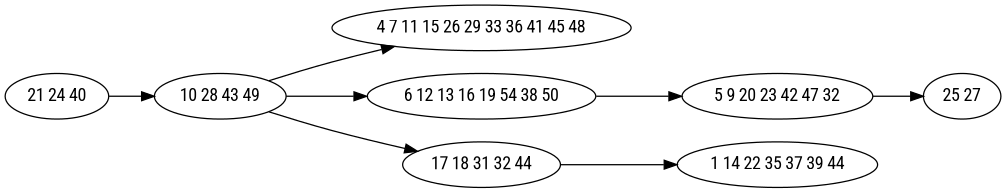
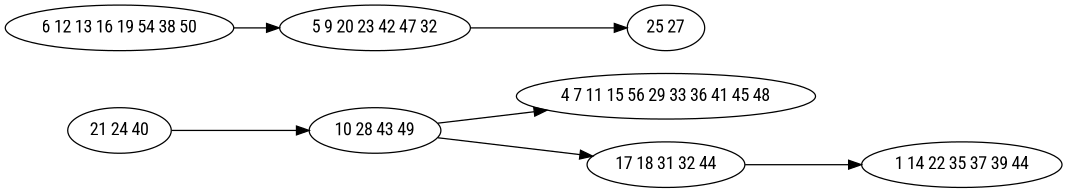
(482, 28) -> (666, 96)
(320, 96) -> none
